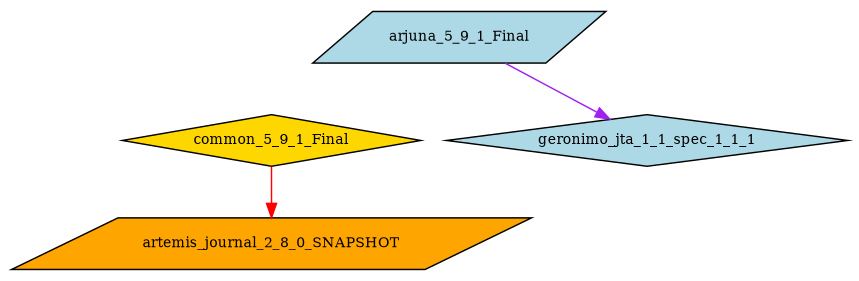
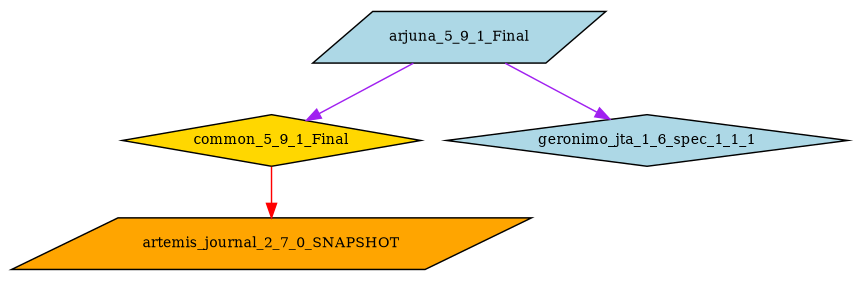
none -> (366, 88)
(647, 140) -> (647, 140)
(272, 244) -> (272, 244)
